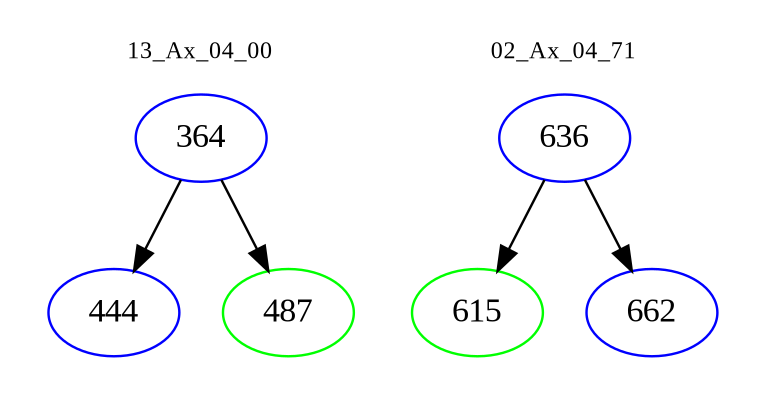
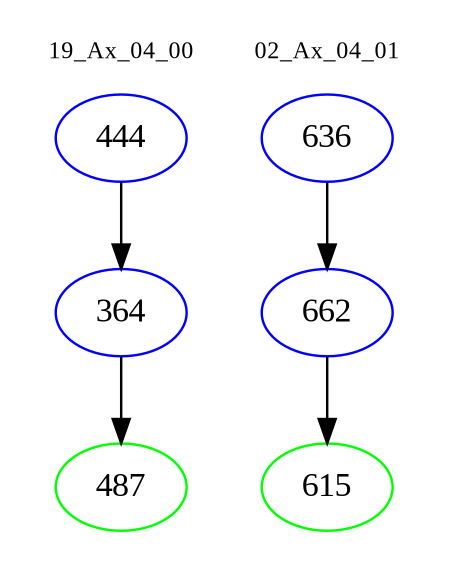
(201, 52) -> (122, 52)
(565, 52) -> (328, 52)
(163, 215) -> (121, 214)
(527, 215) -> (327, 388)
